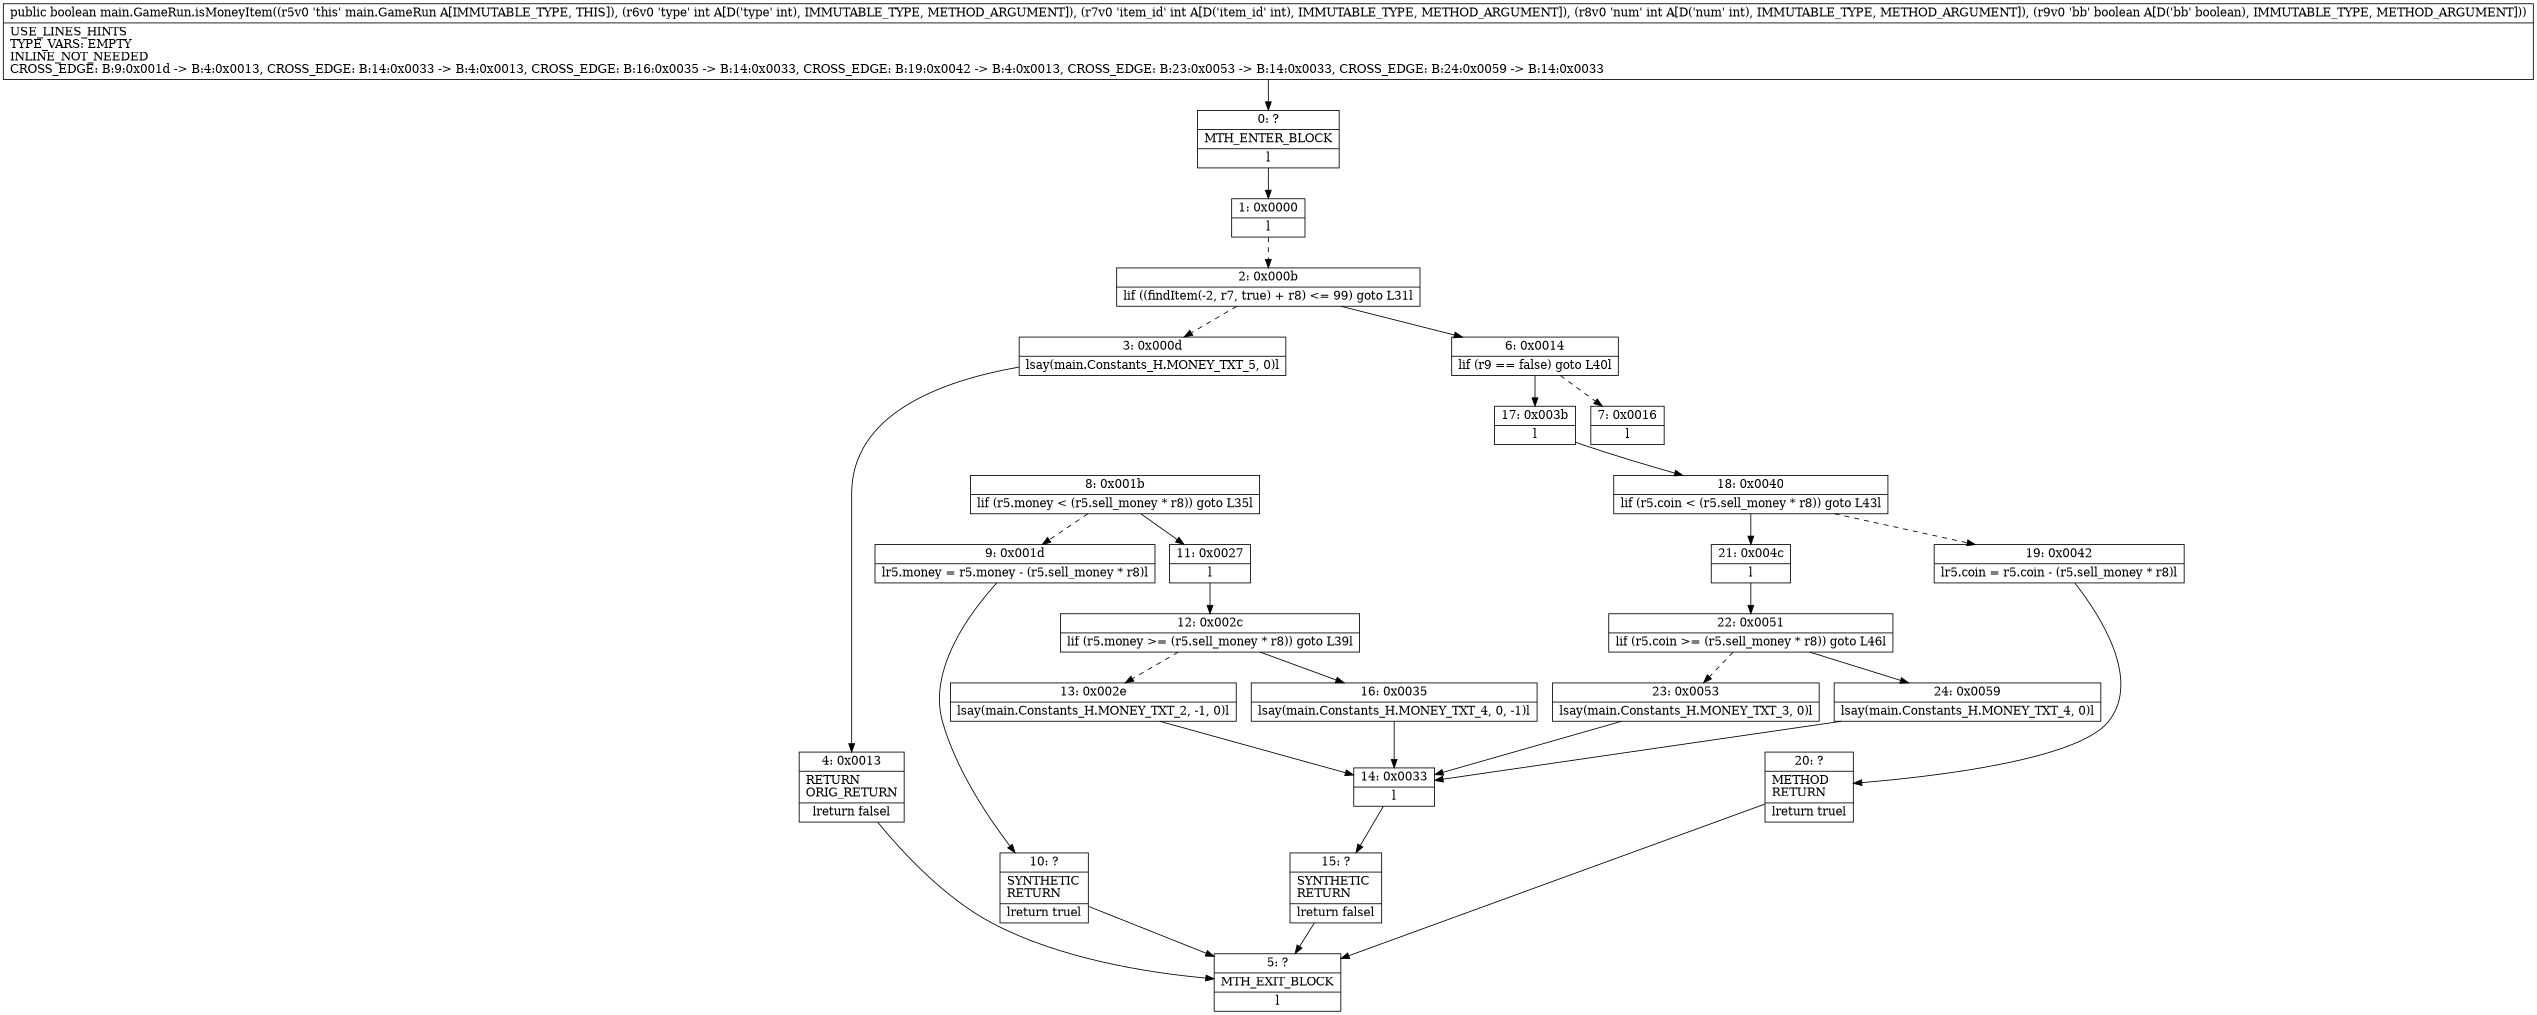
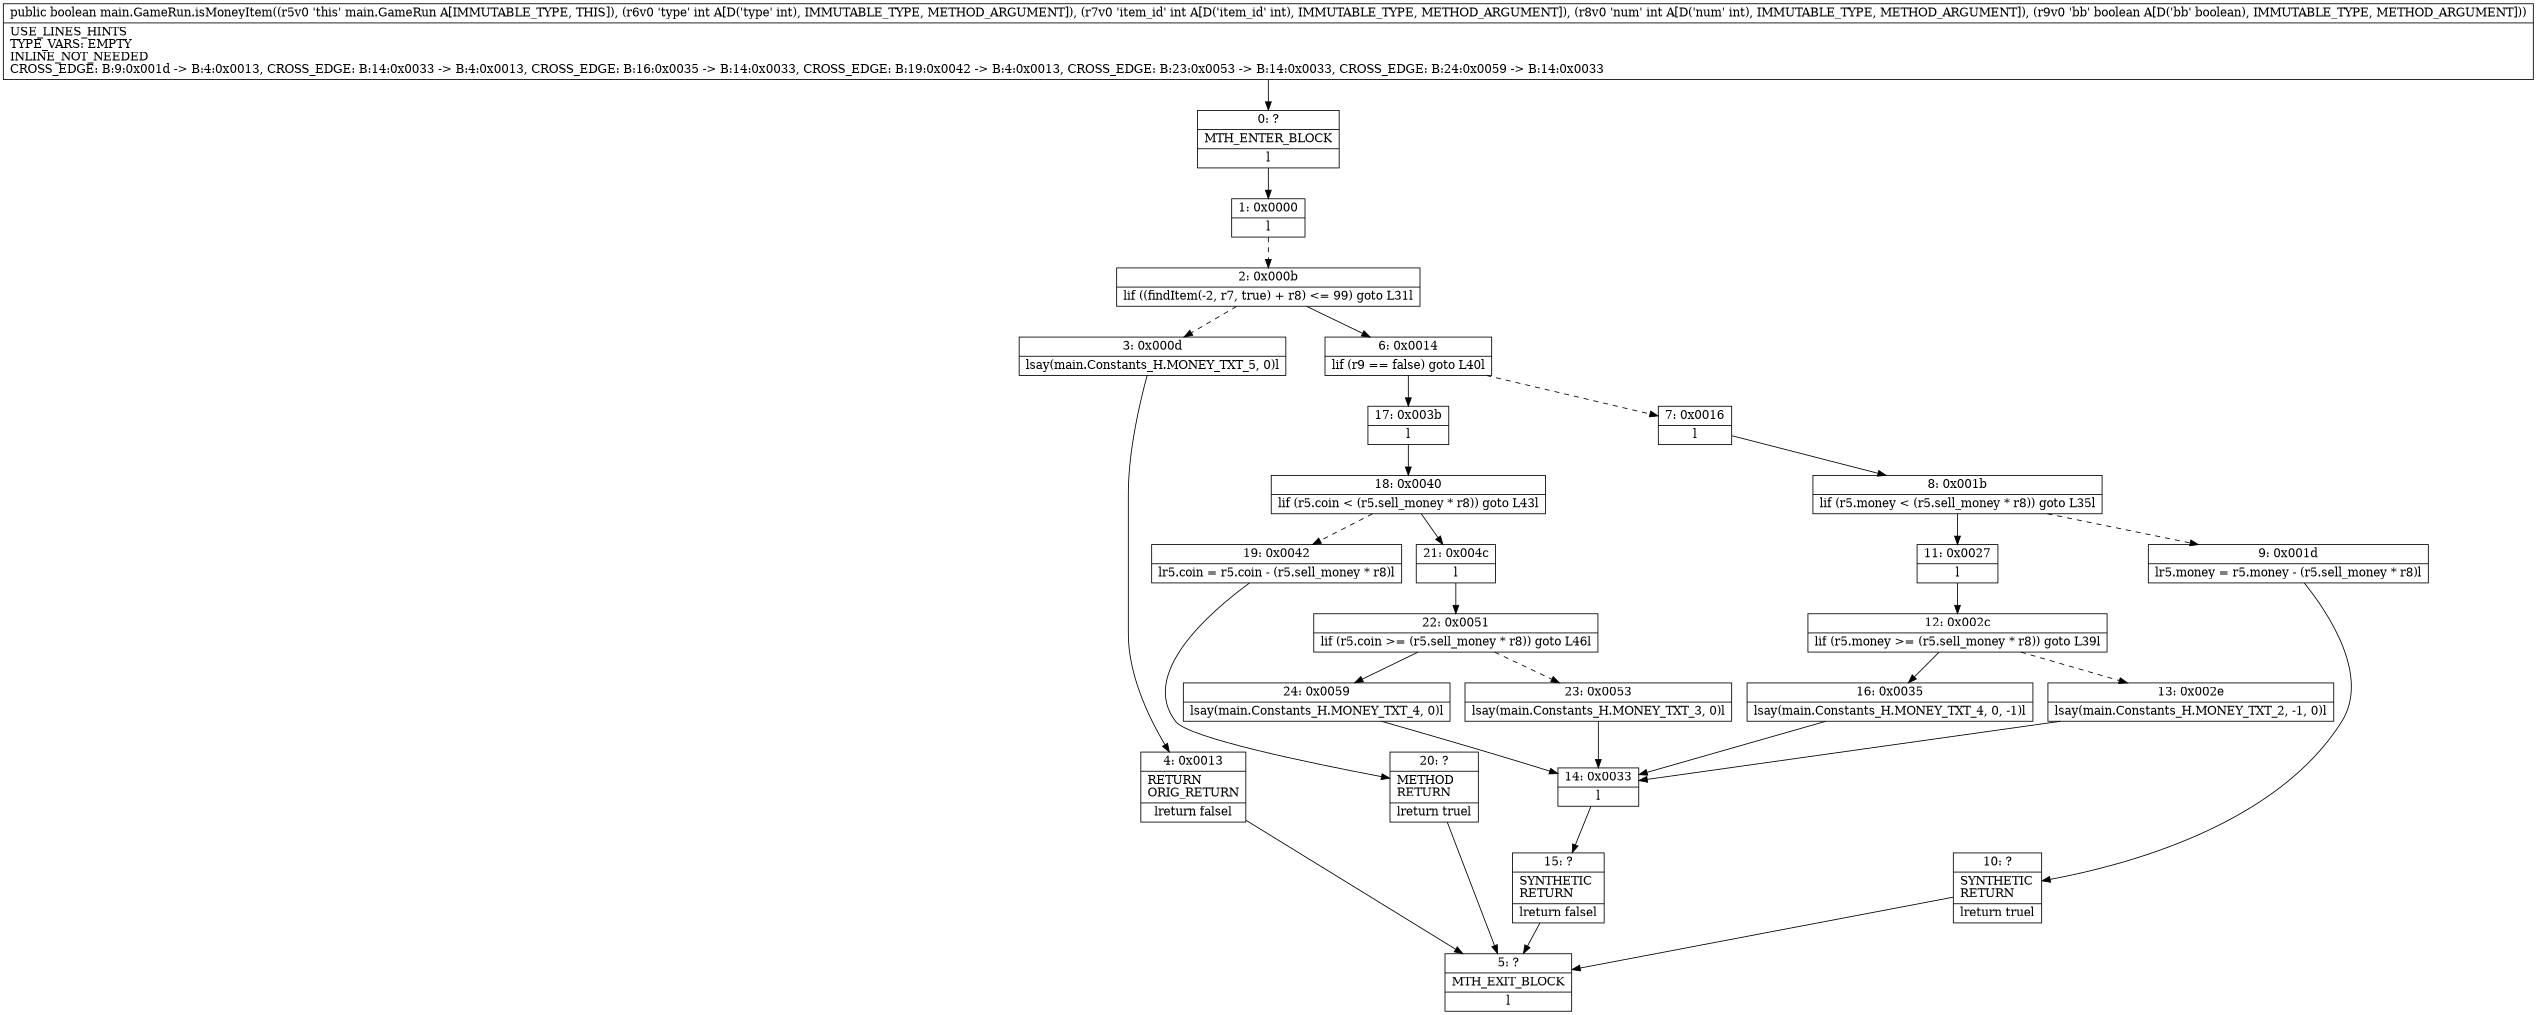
none -> (1805, 454)
